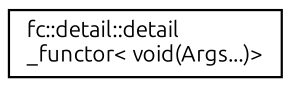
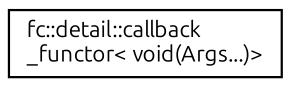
(145, 44) -> (145, 44)
